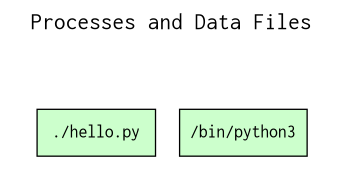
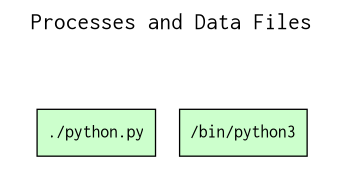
(96, 133) -> (96, 133)
